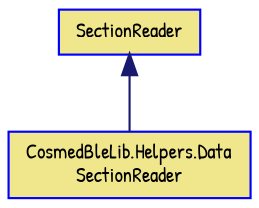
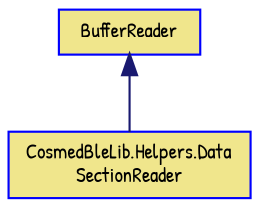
(130, 32) -> (130, 32)
